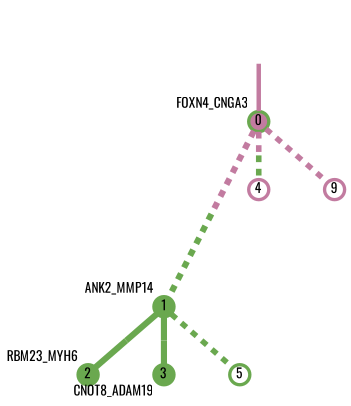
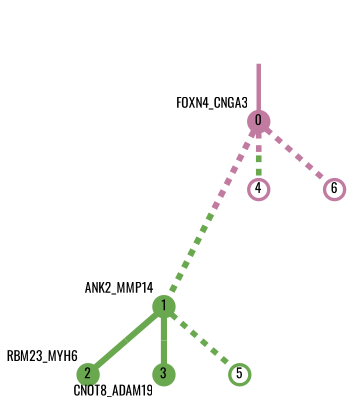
(259, 122) -> (259, 122)
(335, 190) -> (335, 190)
